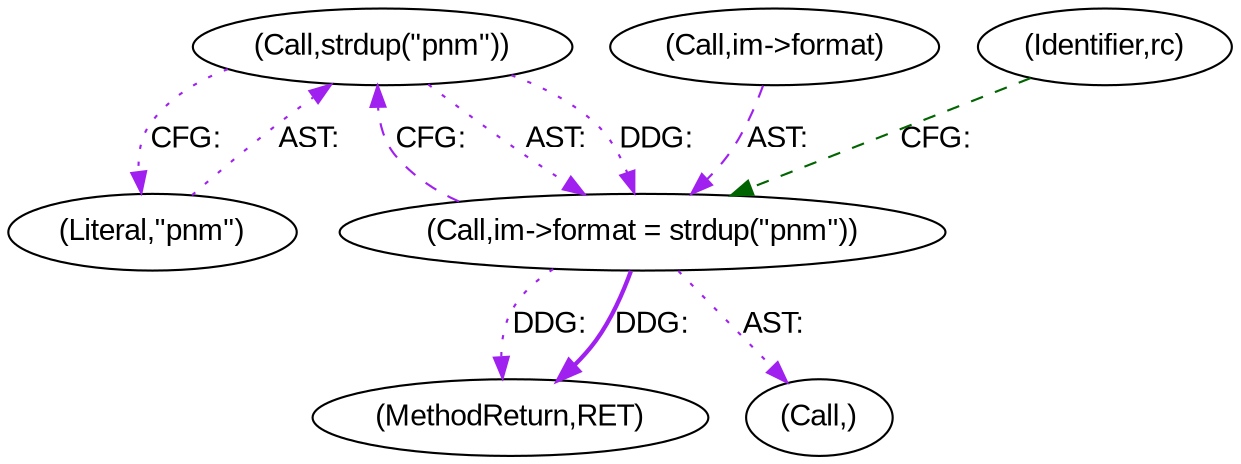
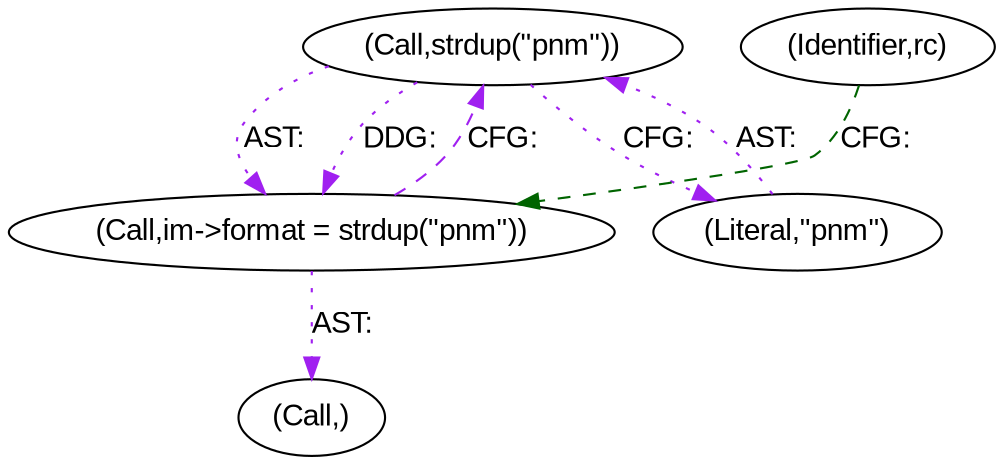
(775, 47) -> none
(510, 418) -> none
